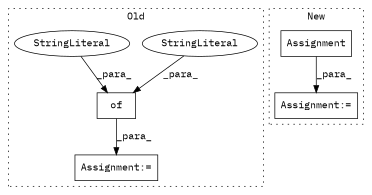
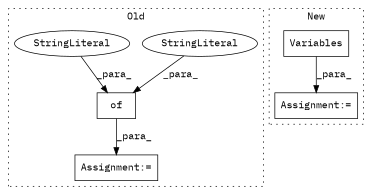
(316, 44) -> (316, 44)
